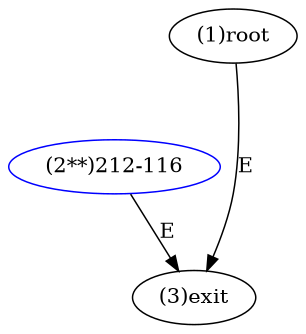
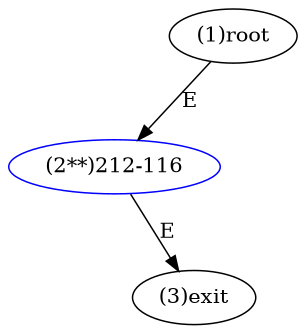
(237, 162) -> (180, 95)
